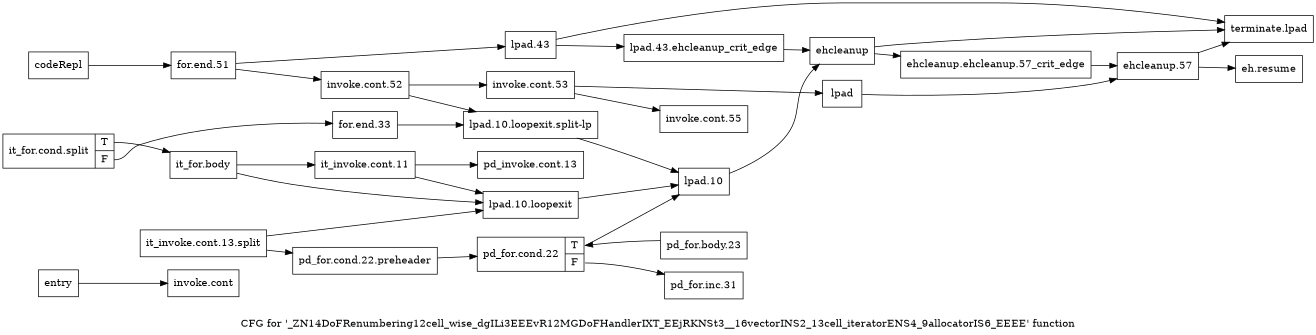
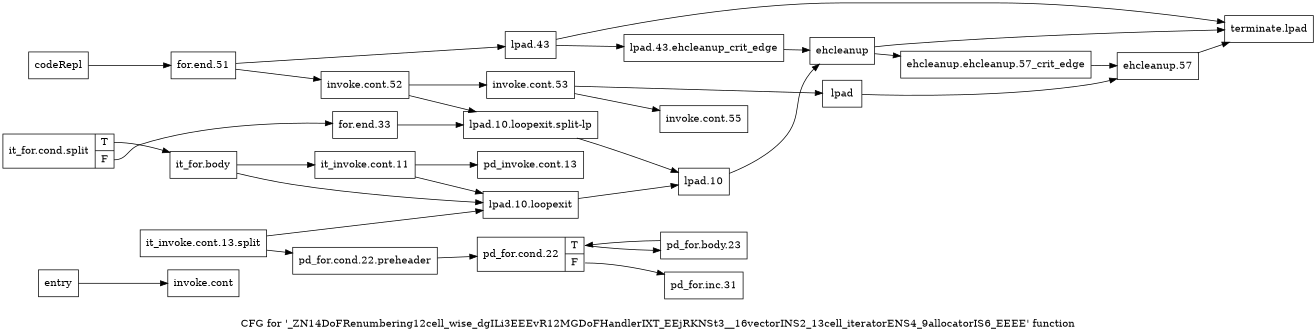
(1269, 69) -> none
(629, 222) -> (619, 249)
